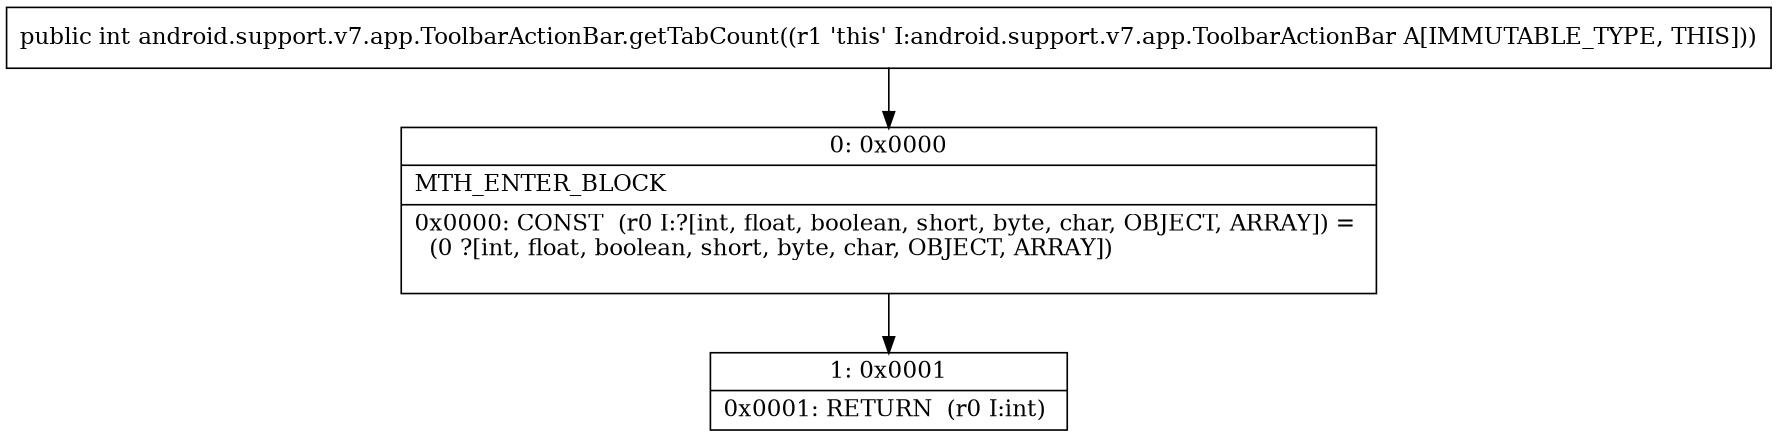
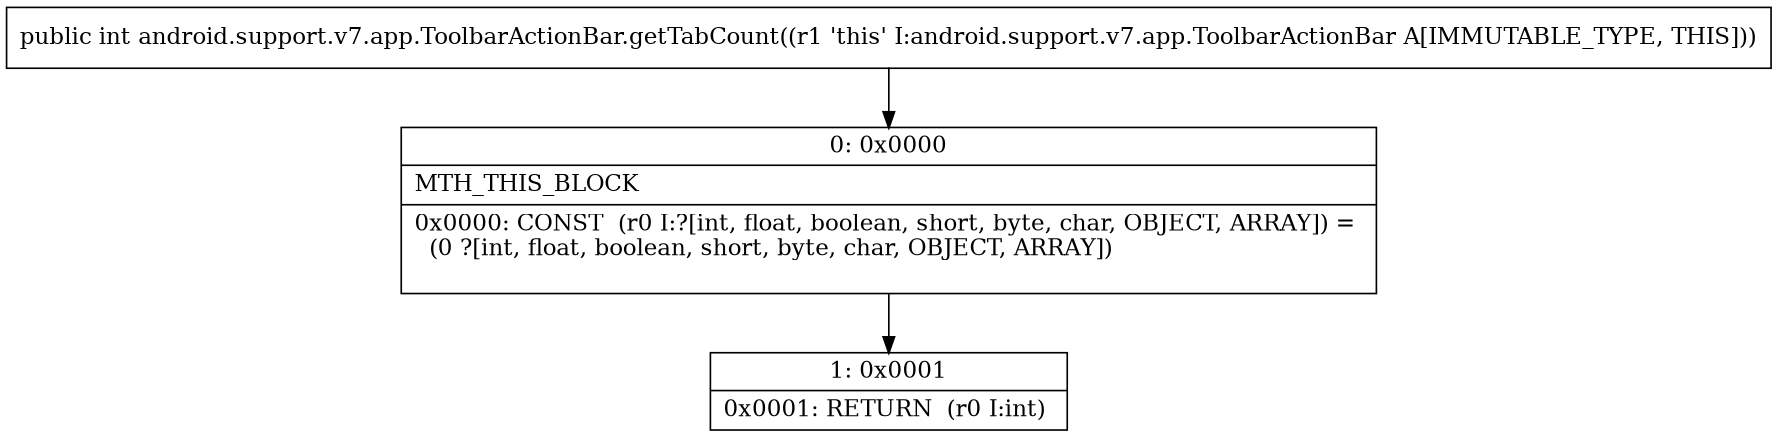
(541, 184) -> (527, 184)
